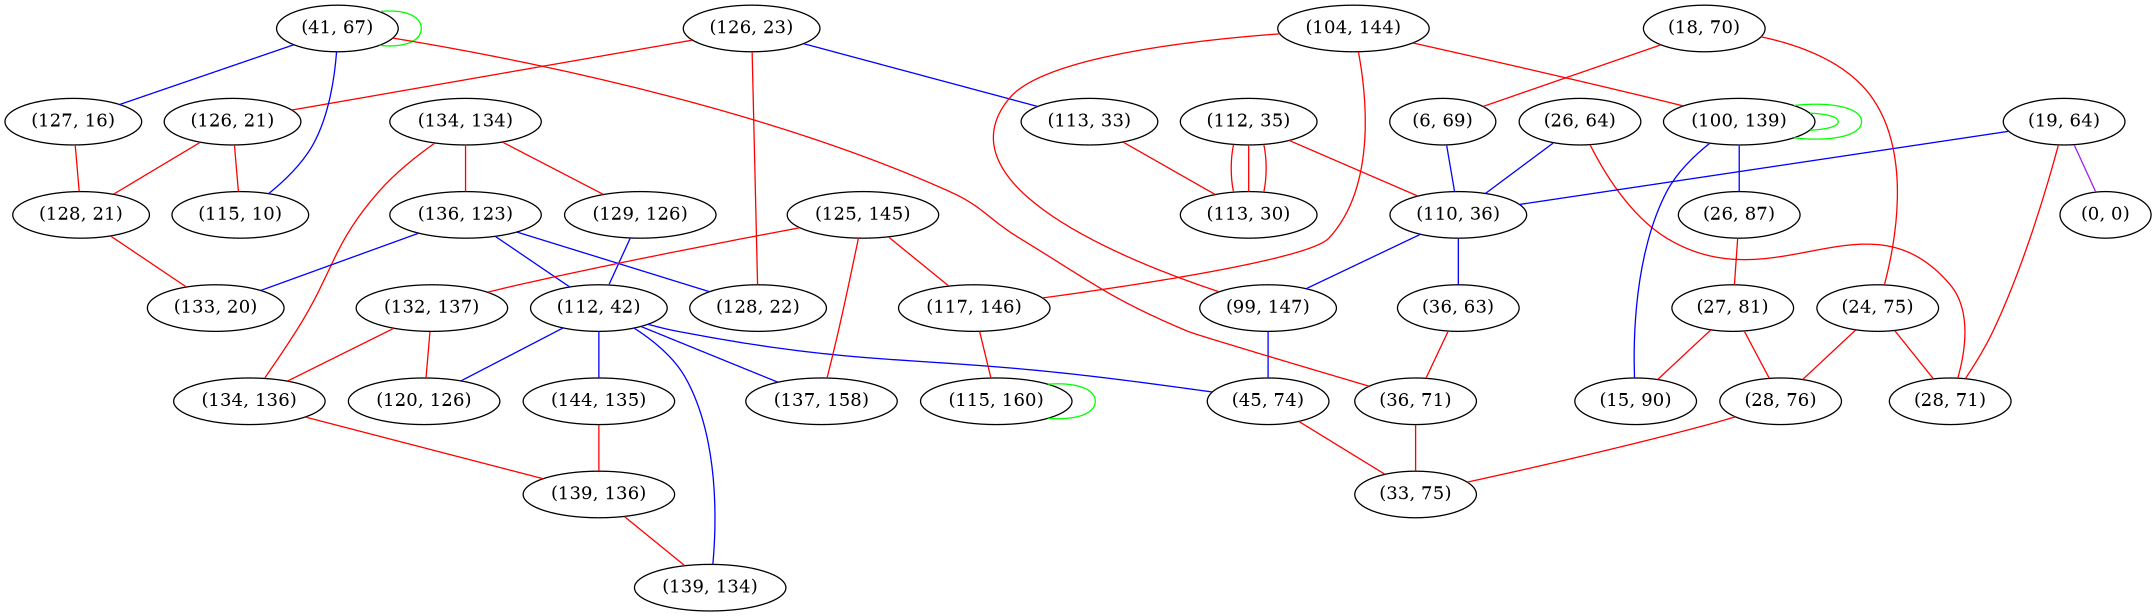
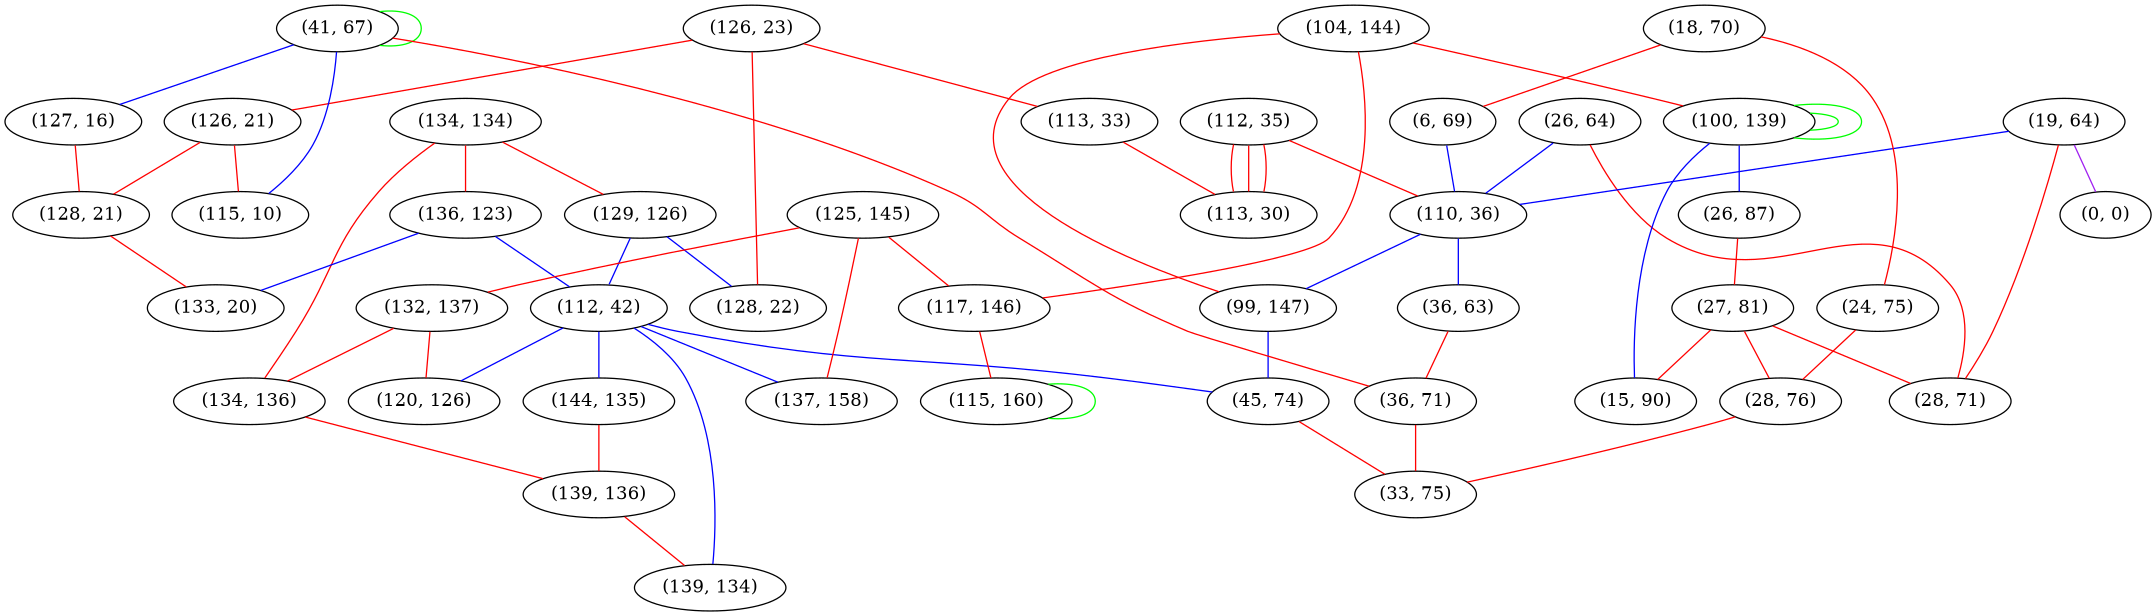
(921, 75) -> (921, 75)
(599, 257) -> (699, 262)
(1914, 355) -> (1842, 355)
